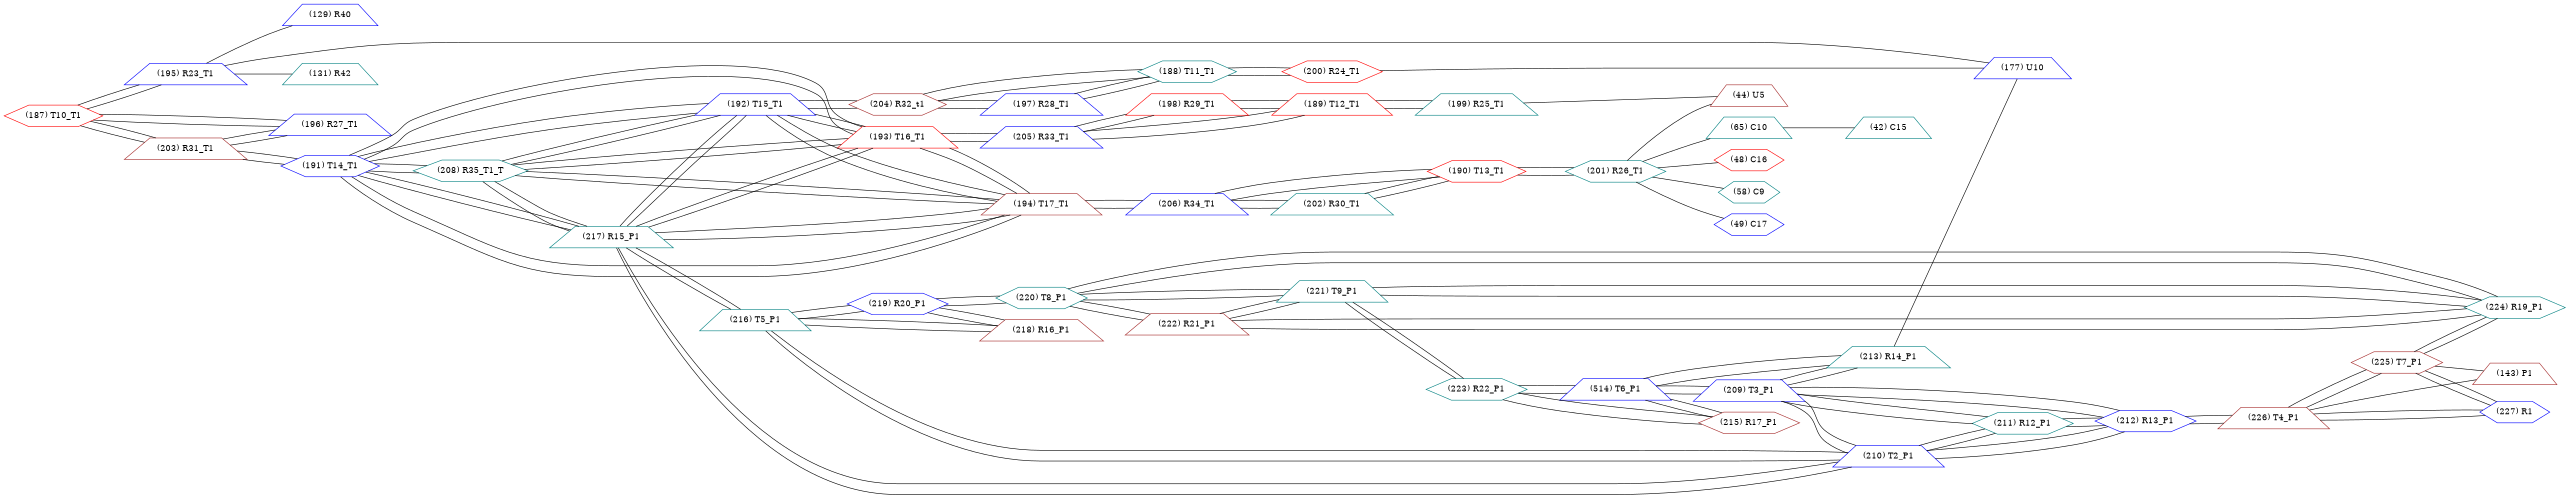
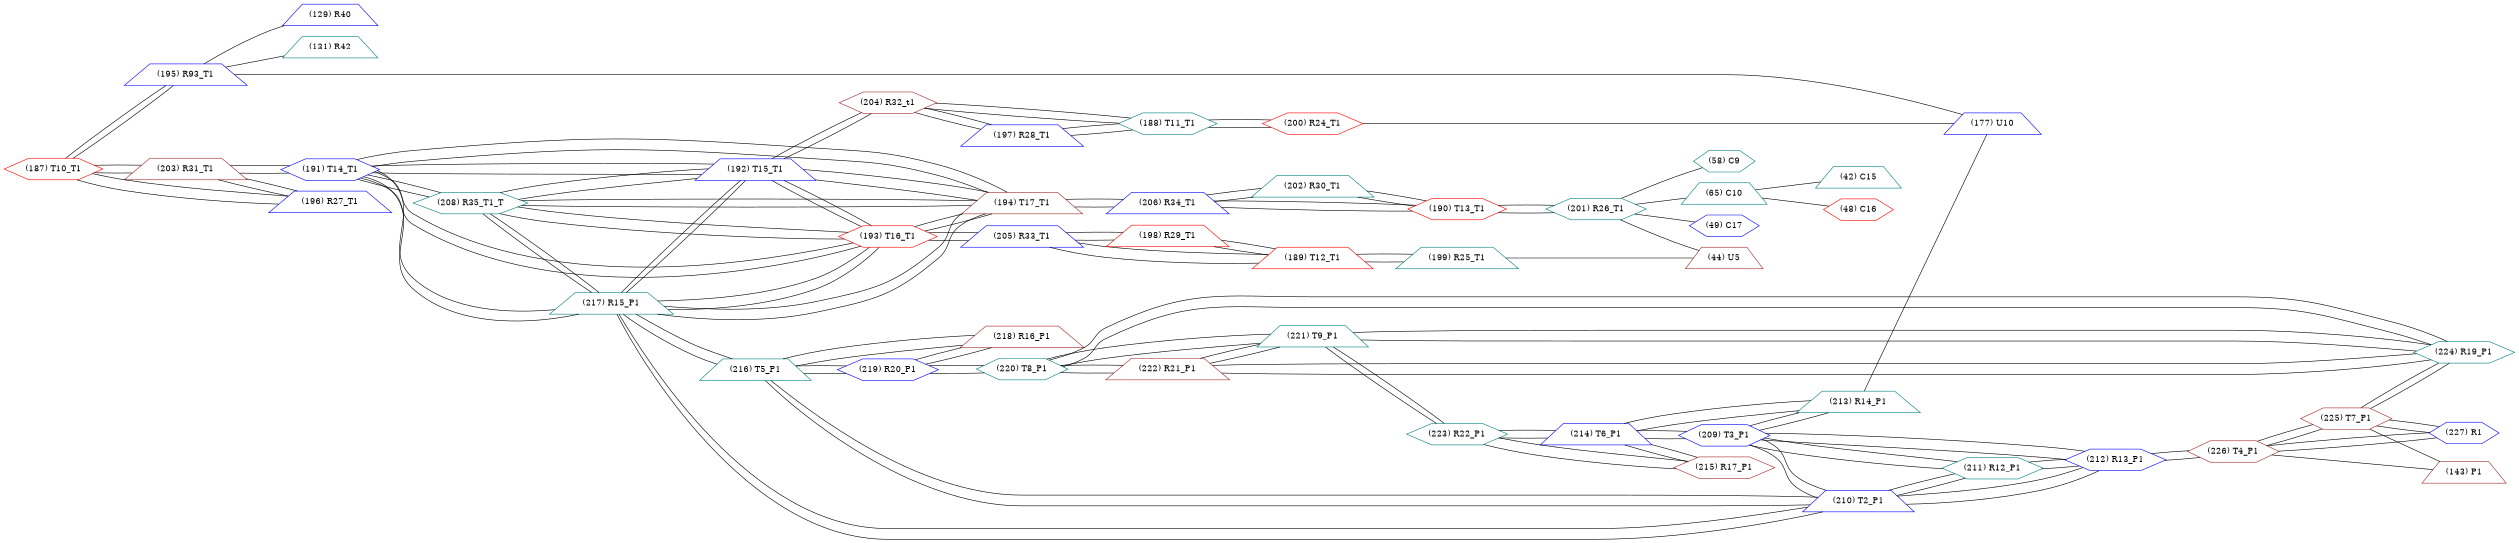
(186, 74) -> (186, 75)
(898, 137) -> (888, 236)
(1688, 165) -> (1796, 202)
(1616, 389) -> (1596, 434)
(1749, 391) -> (1724, 435)
(2274, 418) -> (2233, 452)
